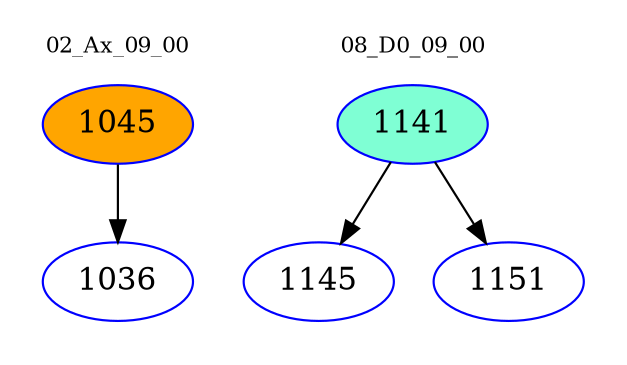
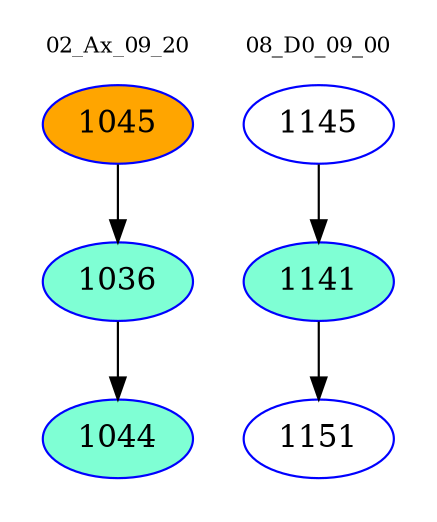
(118, 47) -> (118, 47)
(372, 193) -> (319, 192)
(118, 282) -> (118, 282)
none -> (118, 439)
